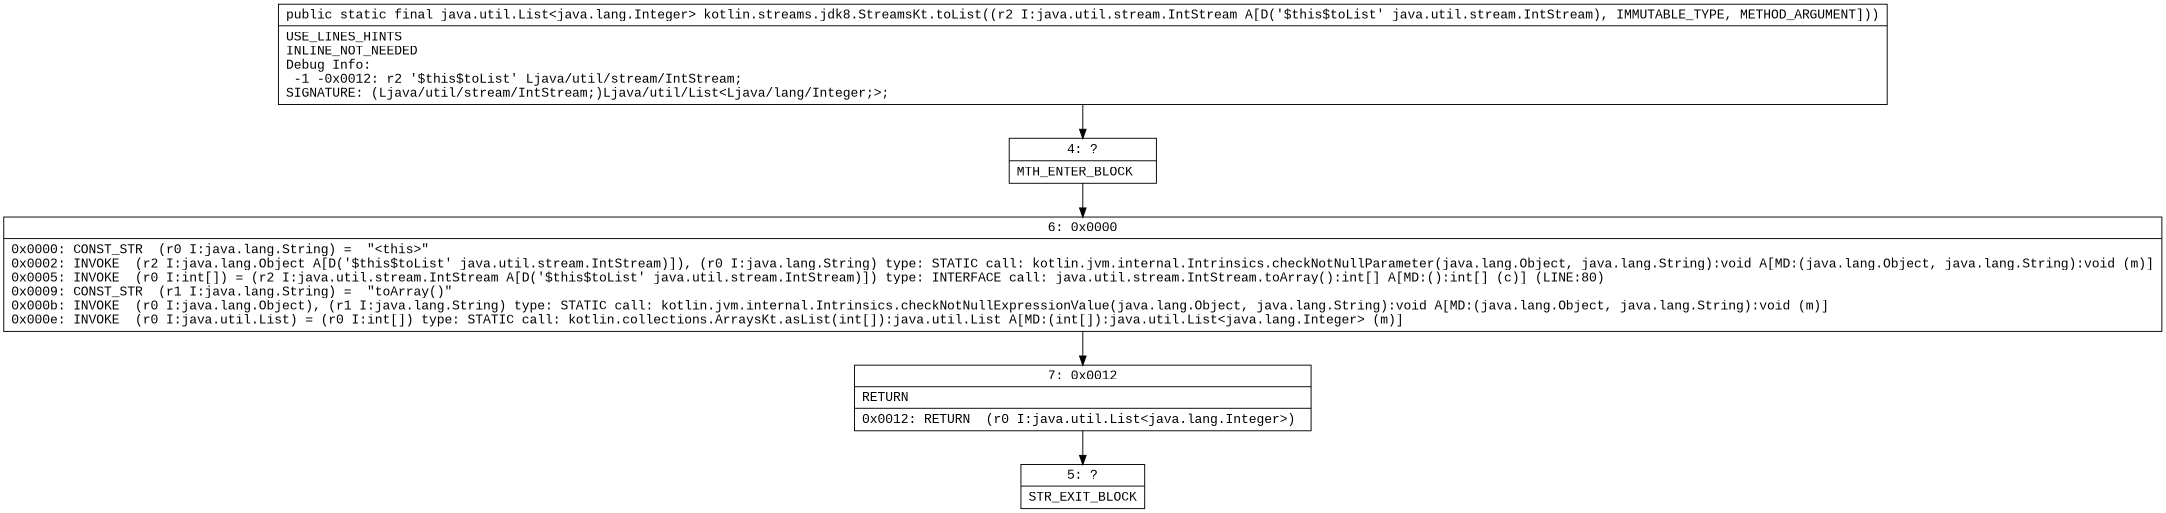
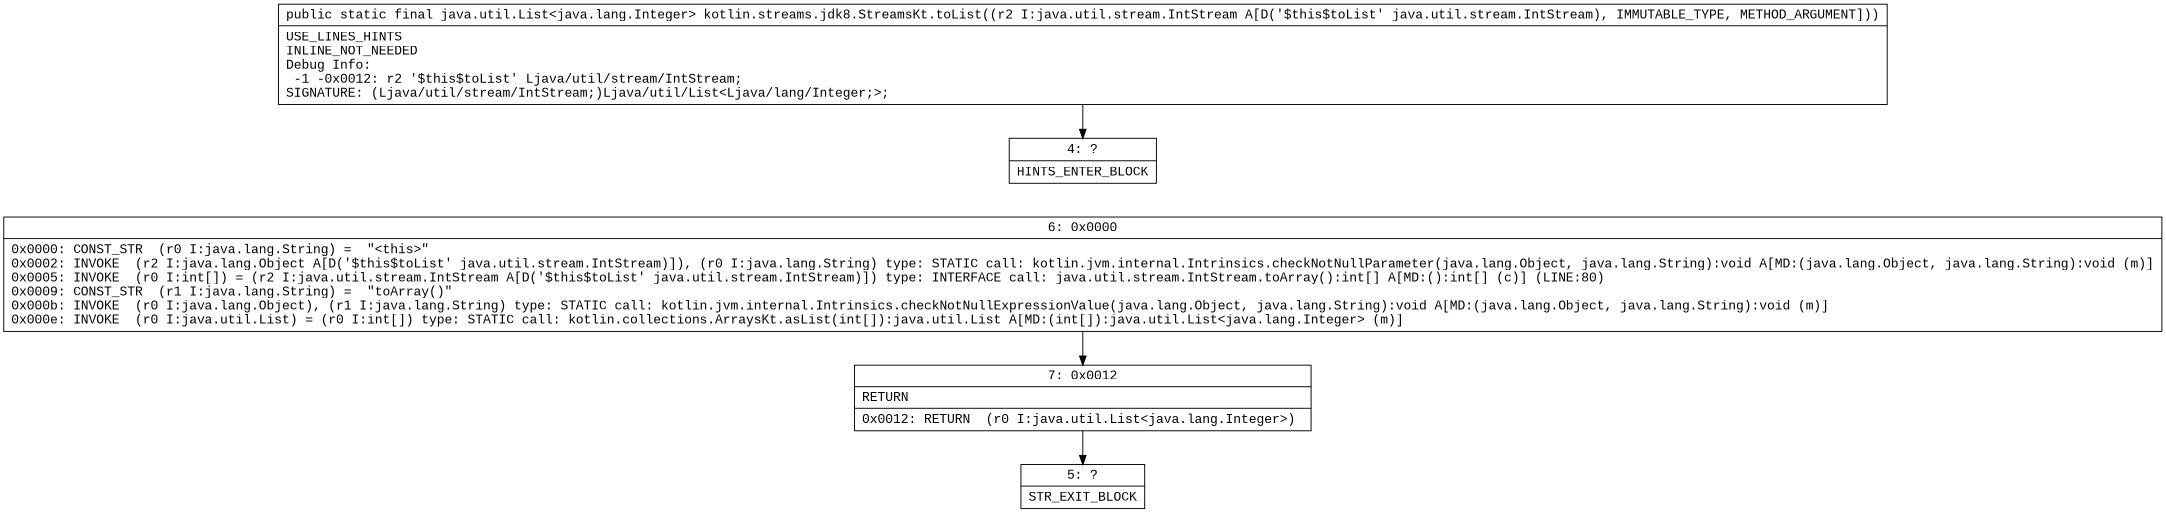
(1075, 172) -> (1083, 172)
(1083, 195) -> none
